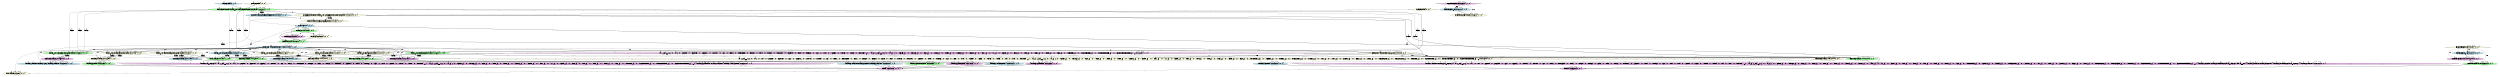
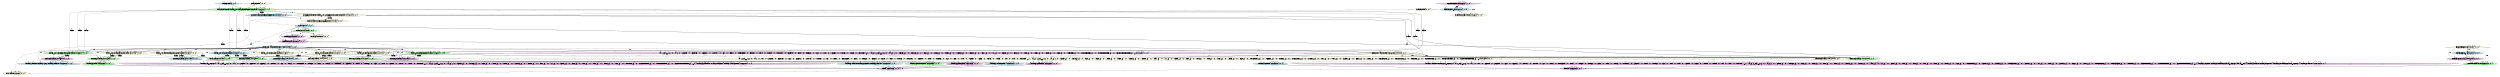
(293, 42) -> (293, 42)
(104, 59) -> (104, 59)
